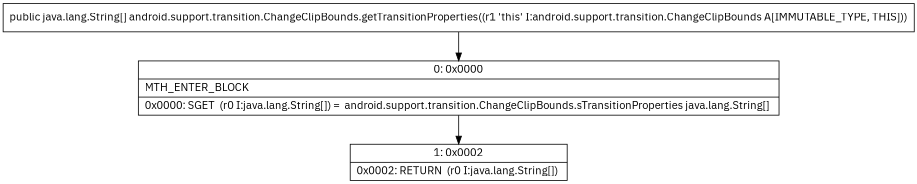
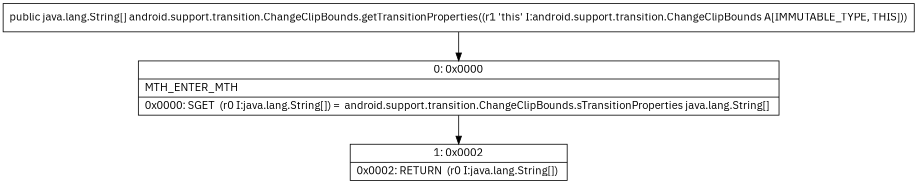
(197, 88) -> (191, 88)
